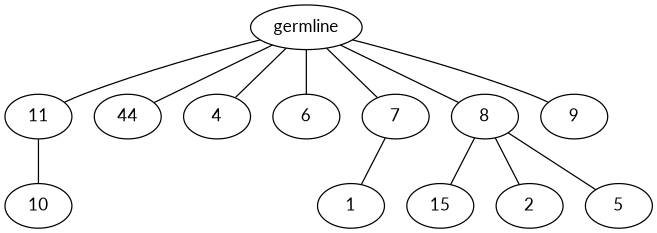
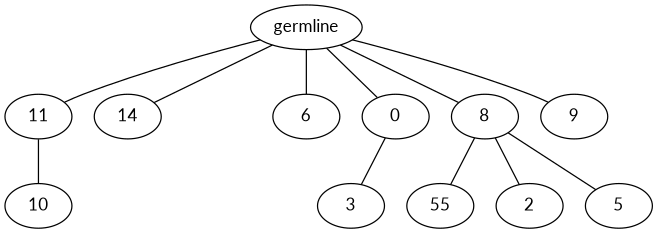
(128, 117) -> (128, 117)
(217, 117) -> none
(396, 117) -> (396, 117)
(351, 206) -> (351, 206)
(440, 206) -> (440, 206)
